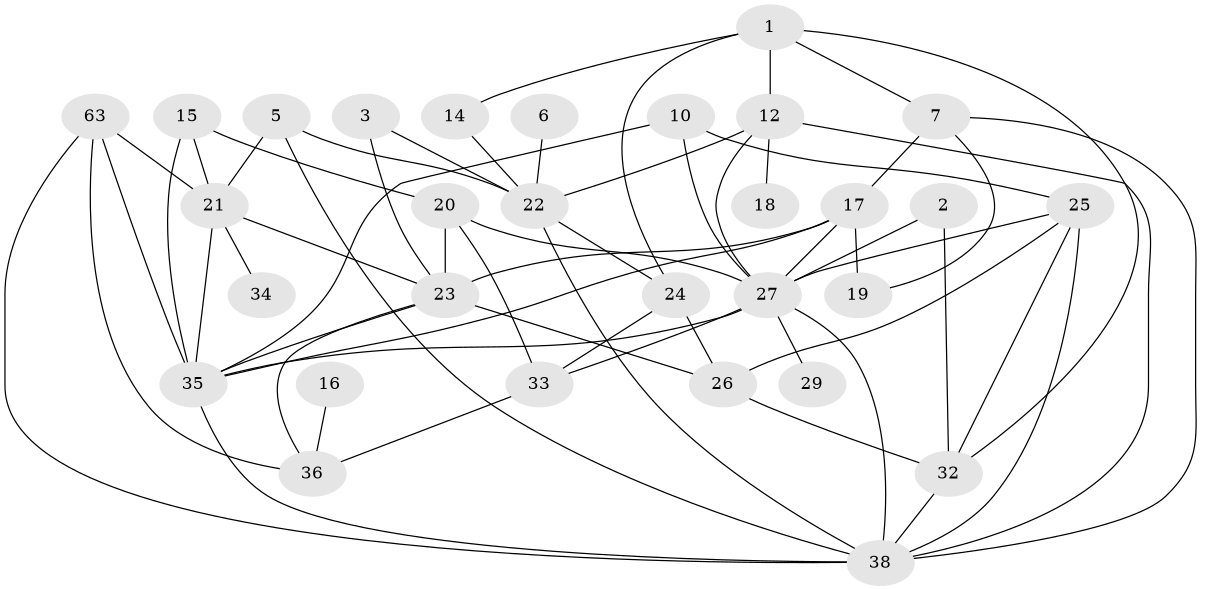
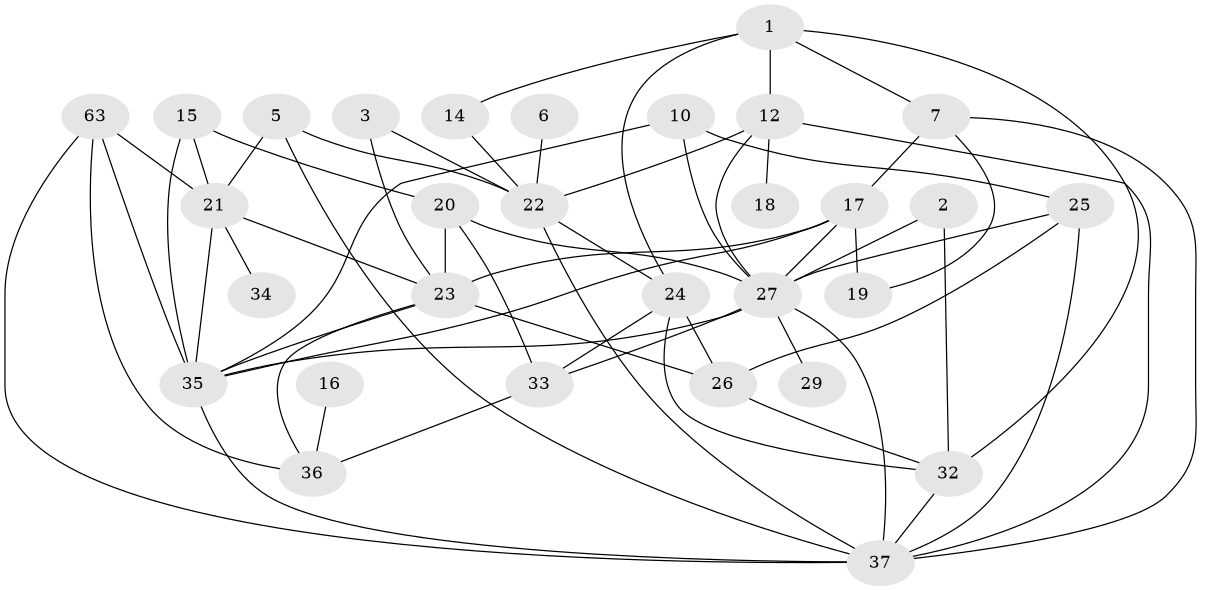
(1014, 340) -> (748, 440)
(881, 563) -> (881, 563)
